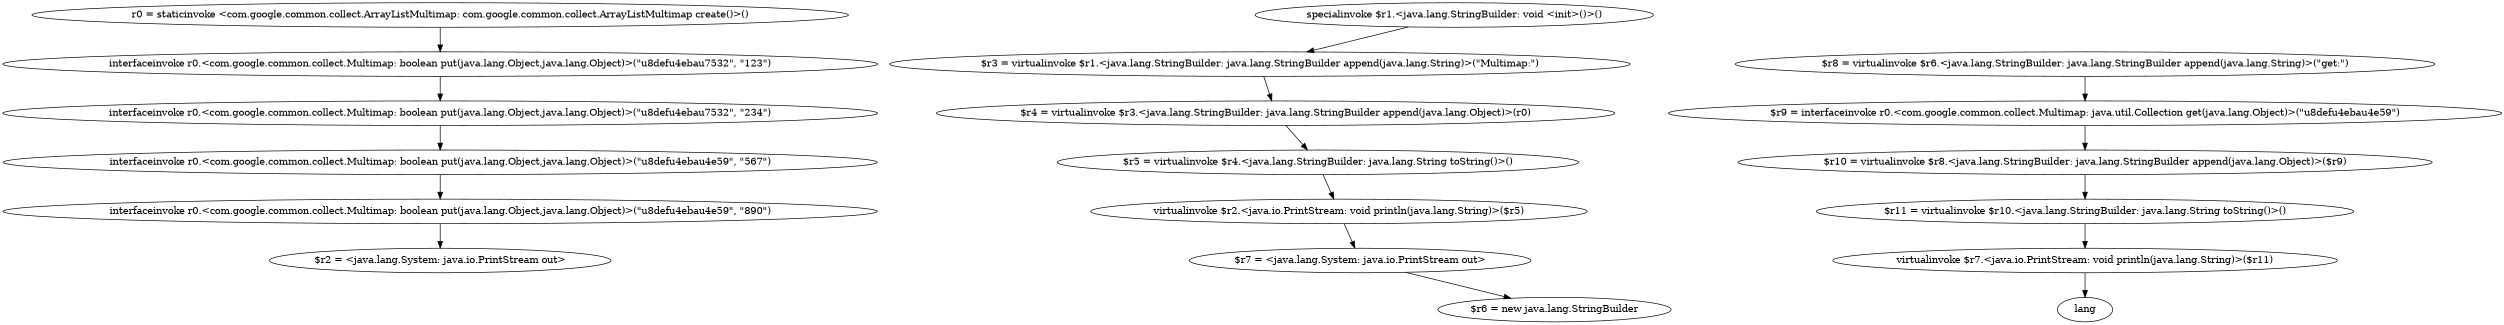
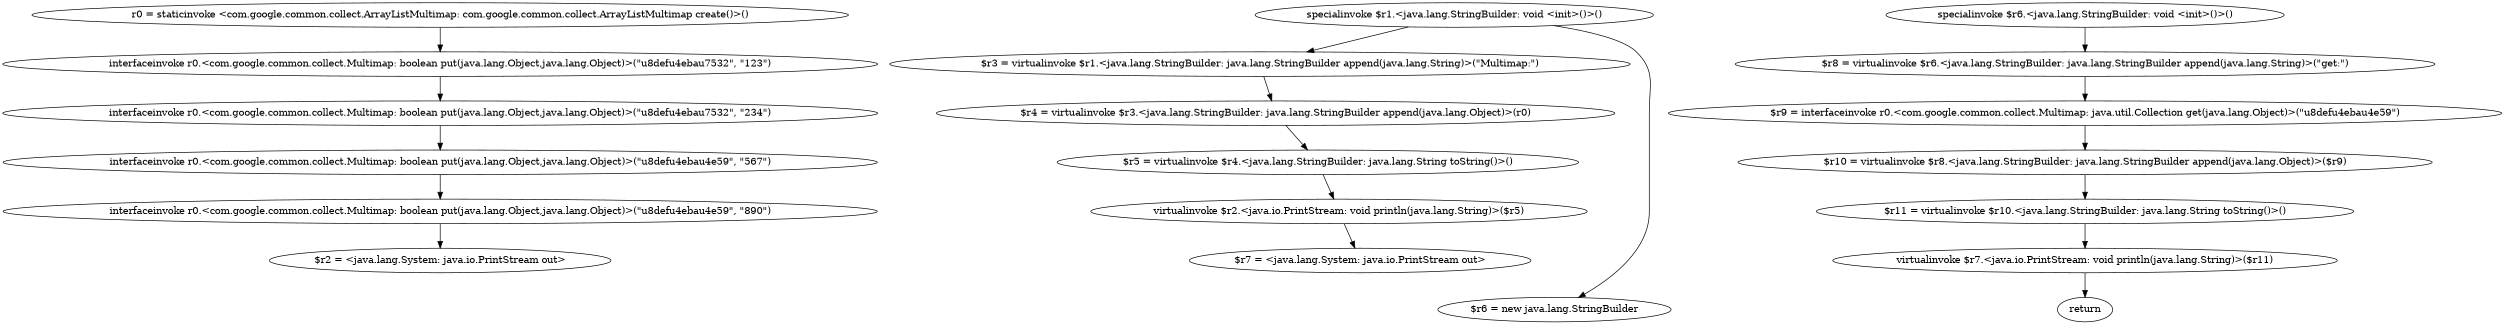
none -> (2085, 15)
(1455, 284) -> (1649, 141)
(2085, 310) -> (2085, 310)
